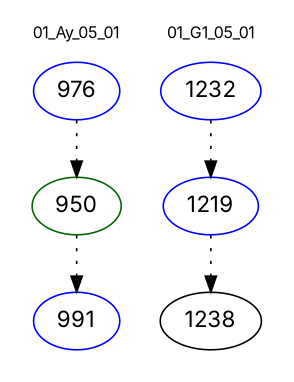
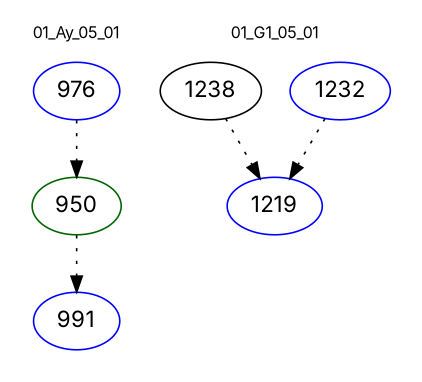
(211, 256) -> (239, 142)
